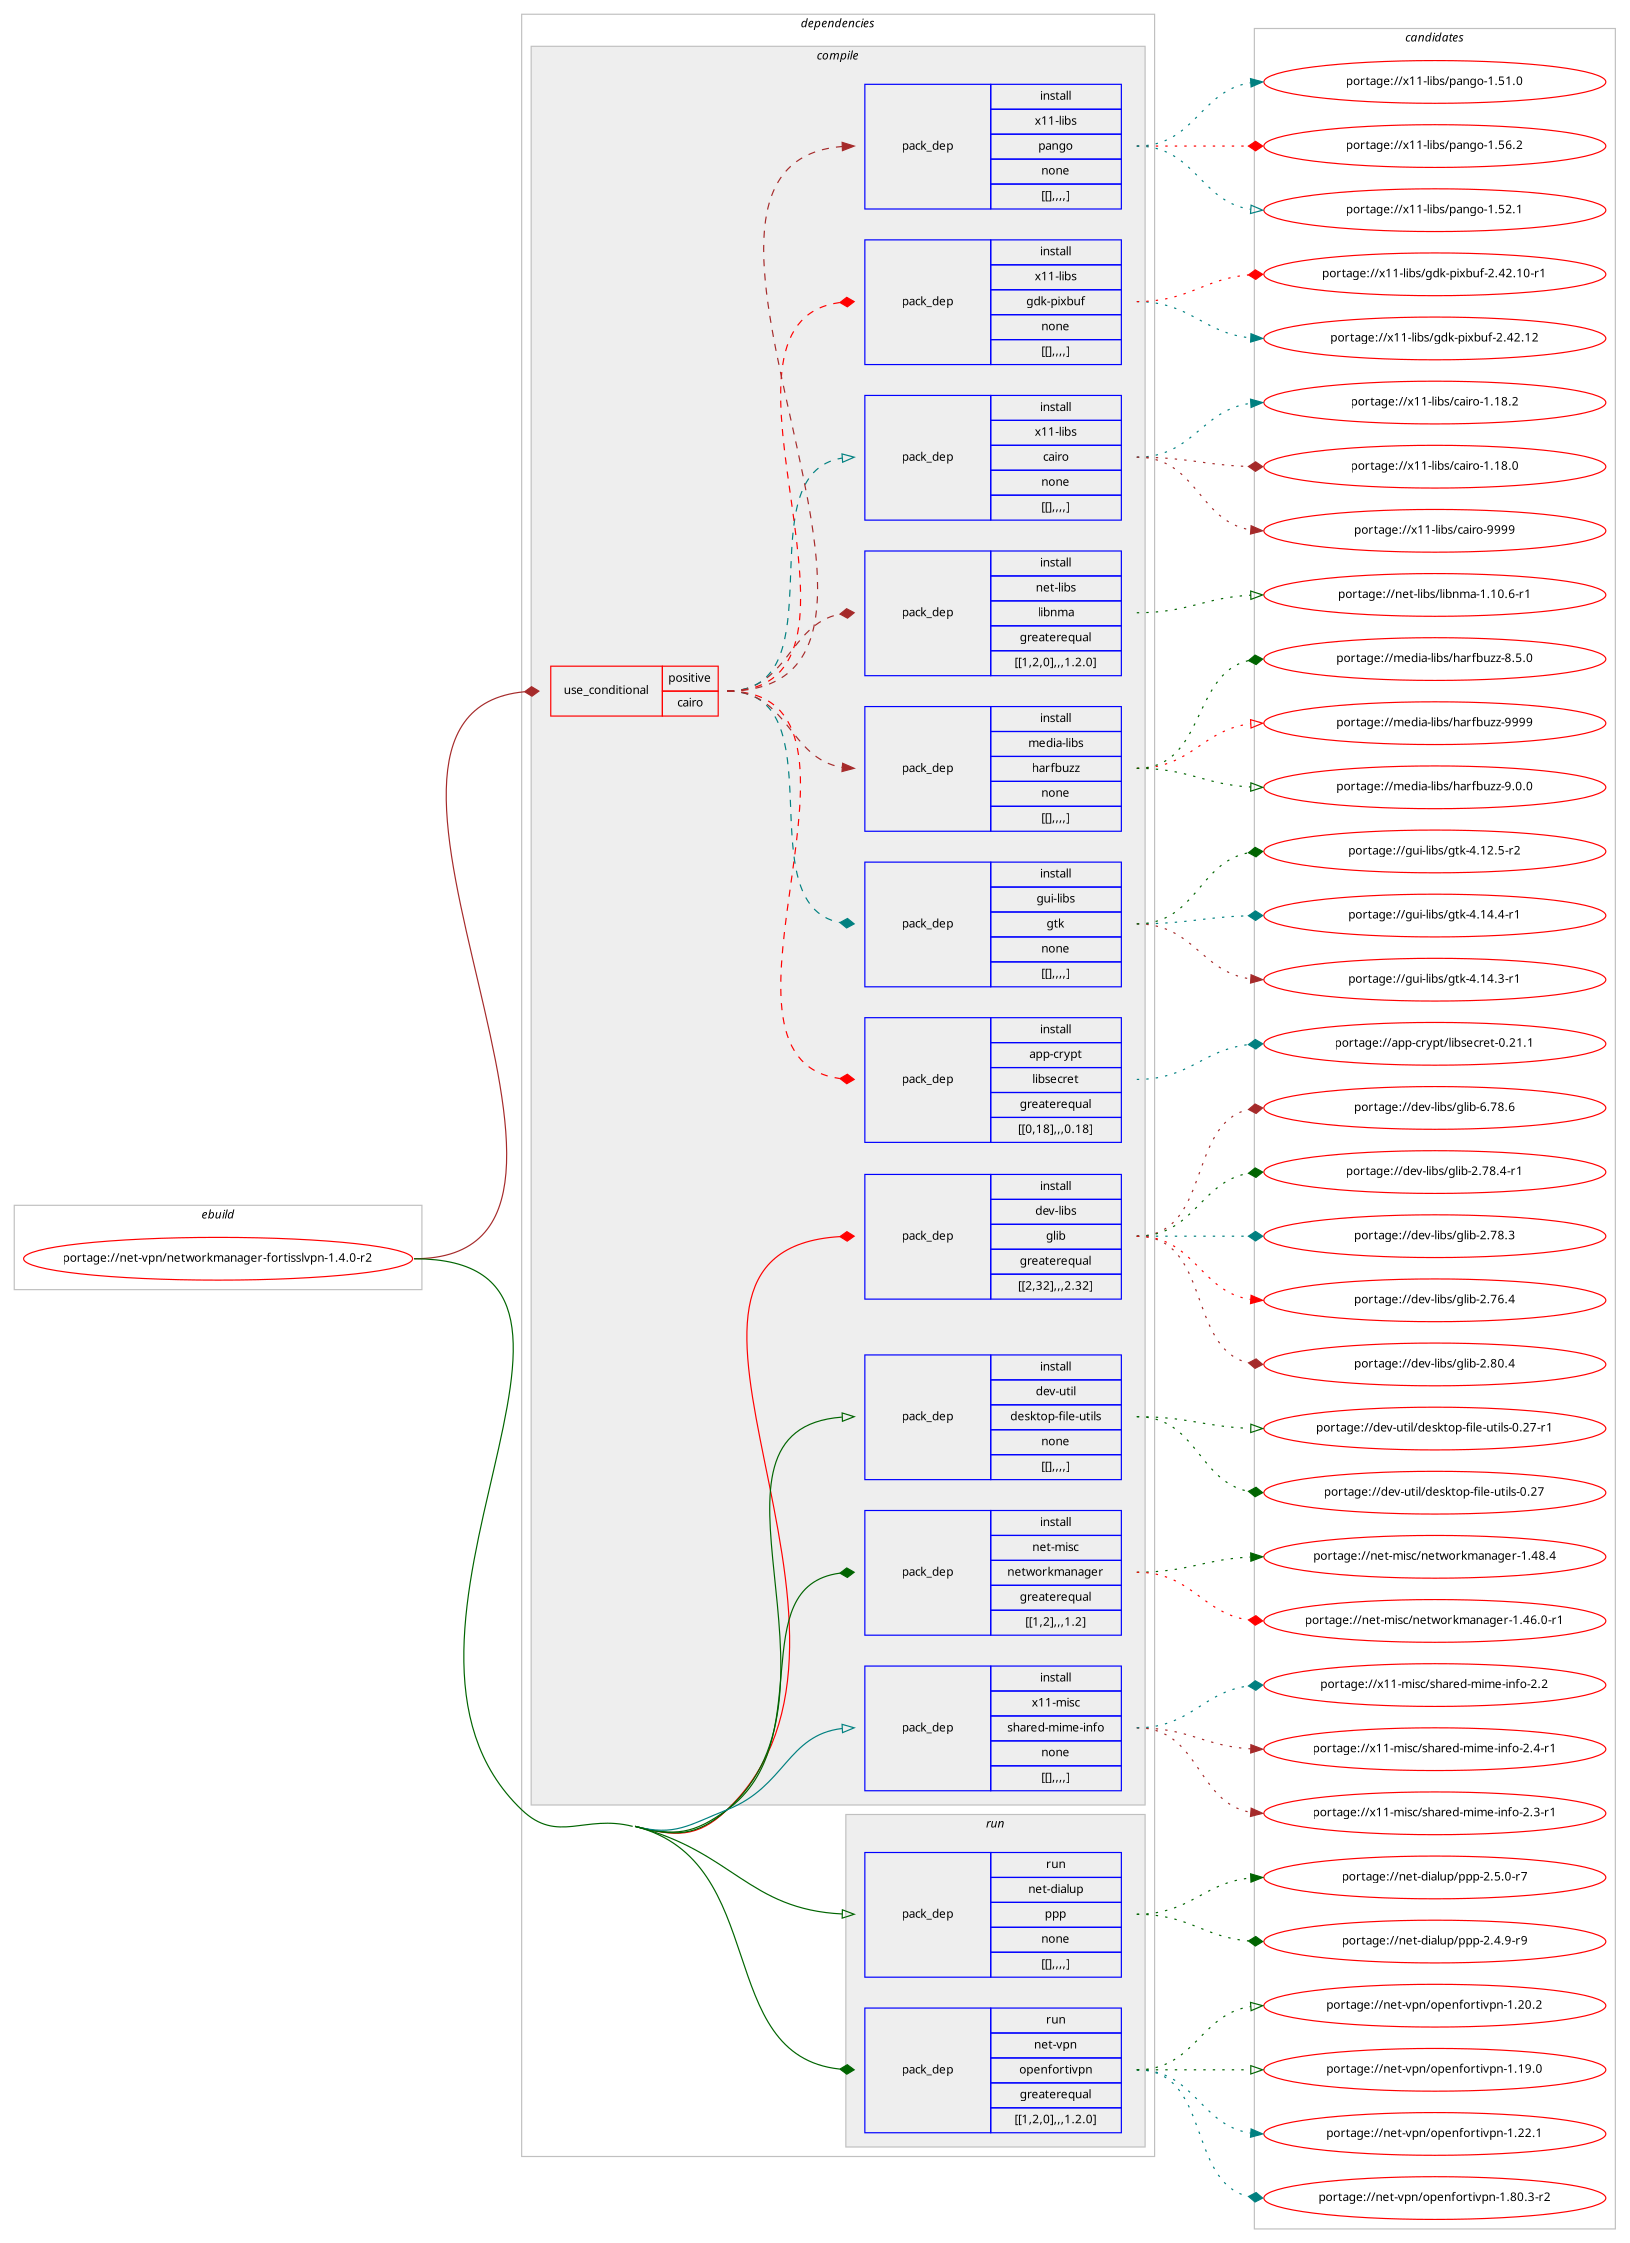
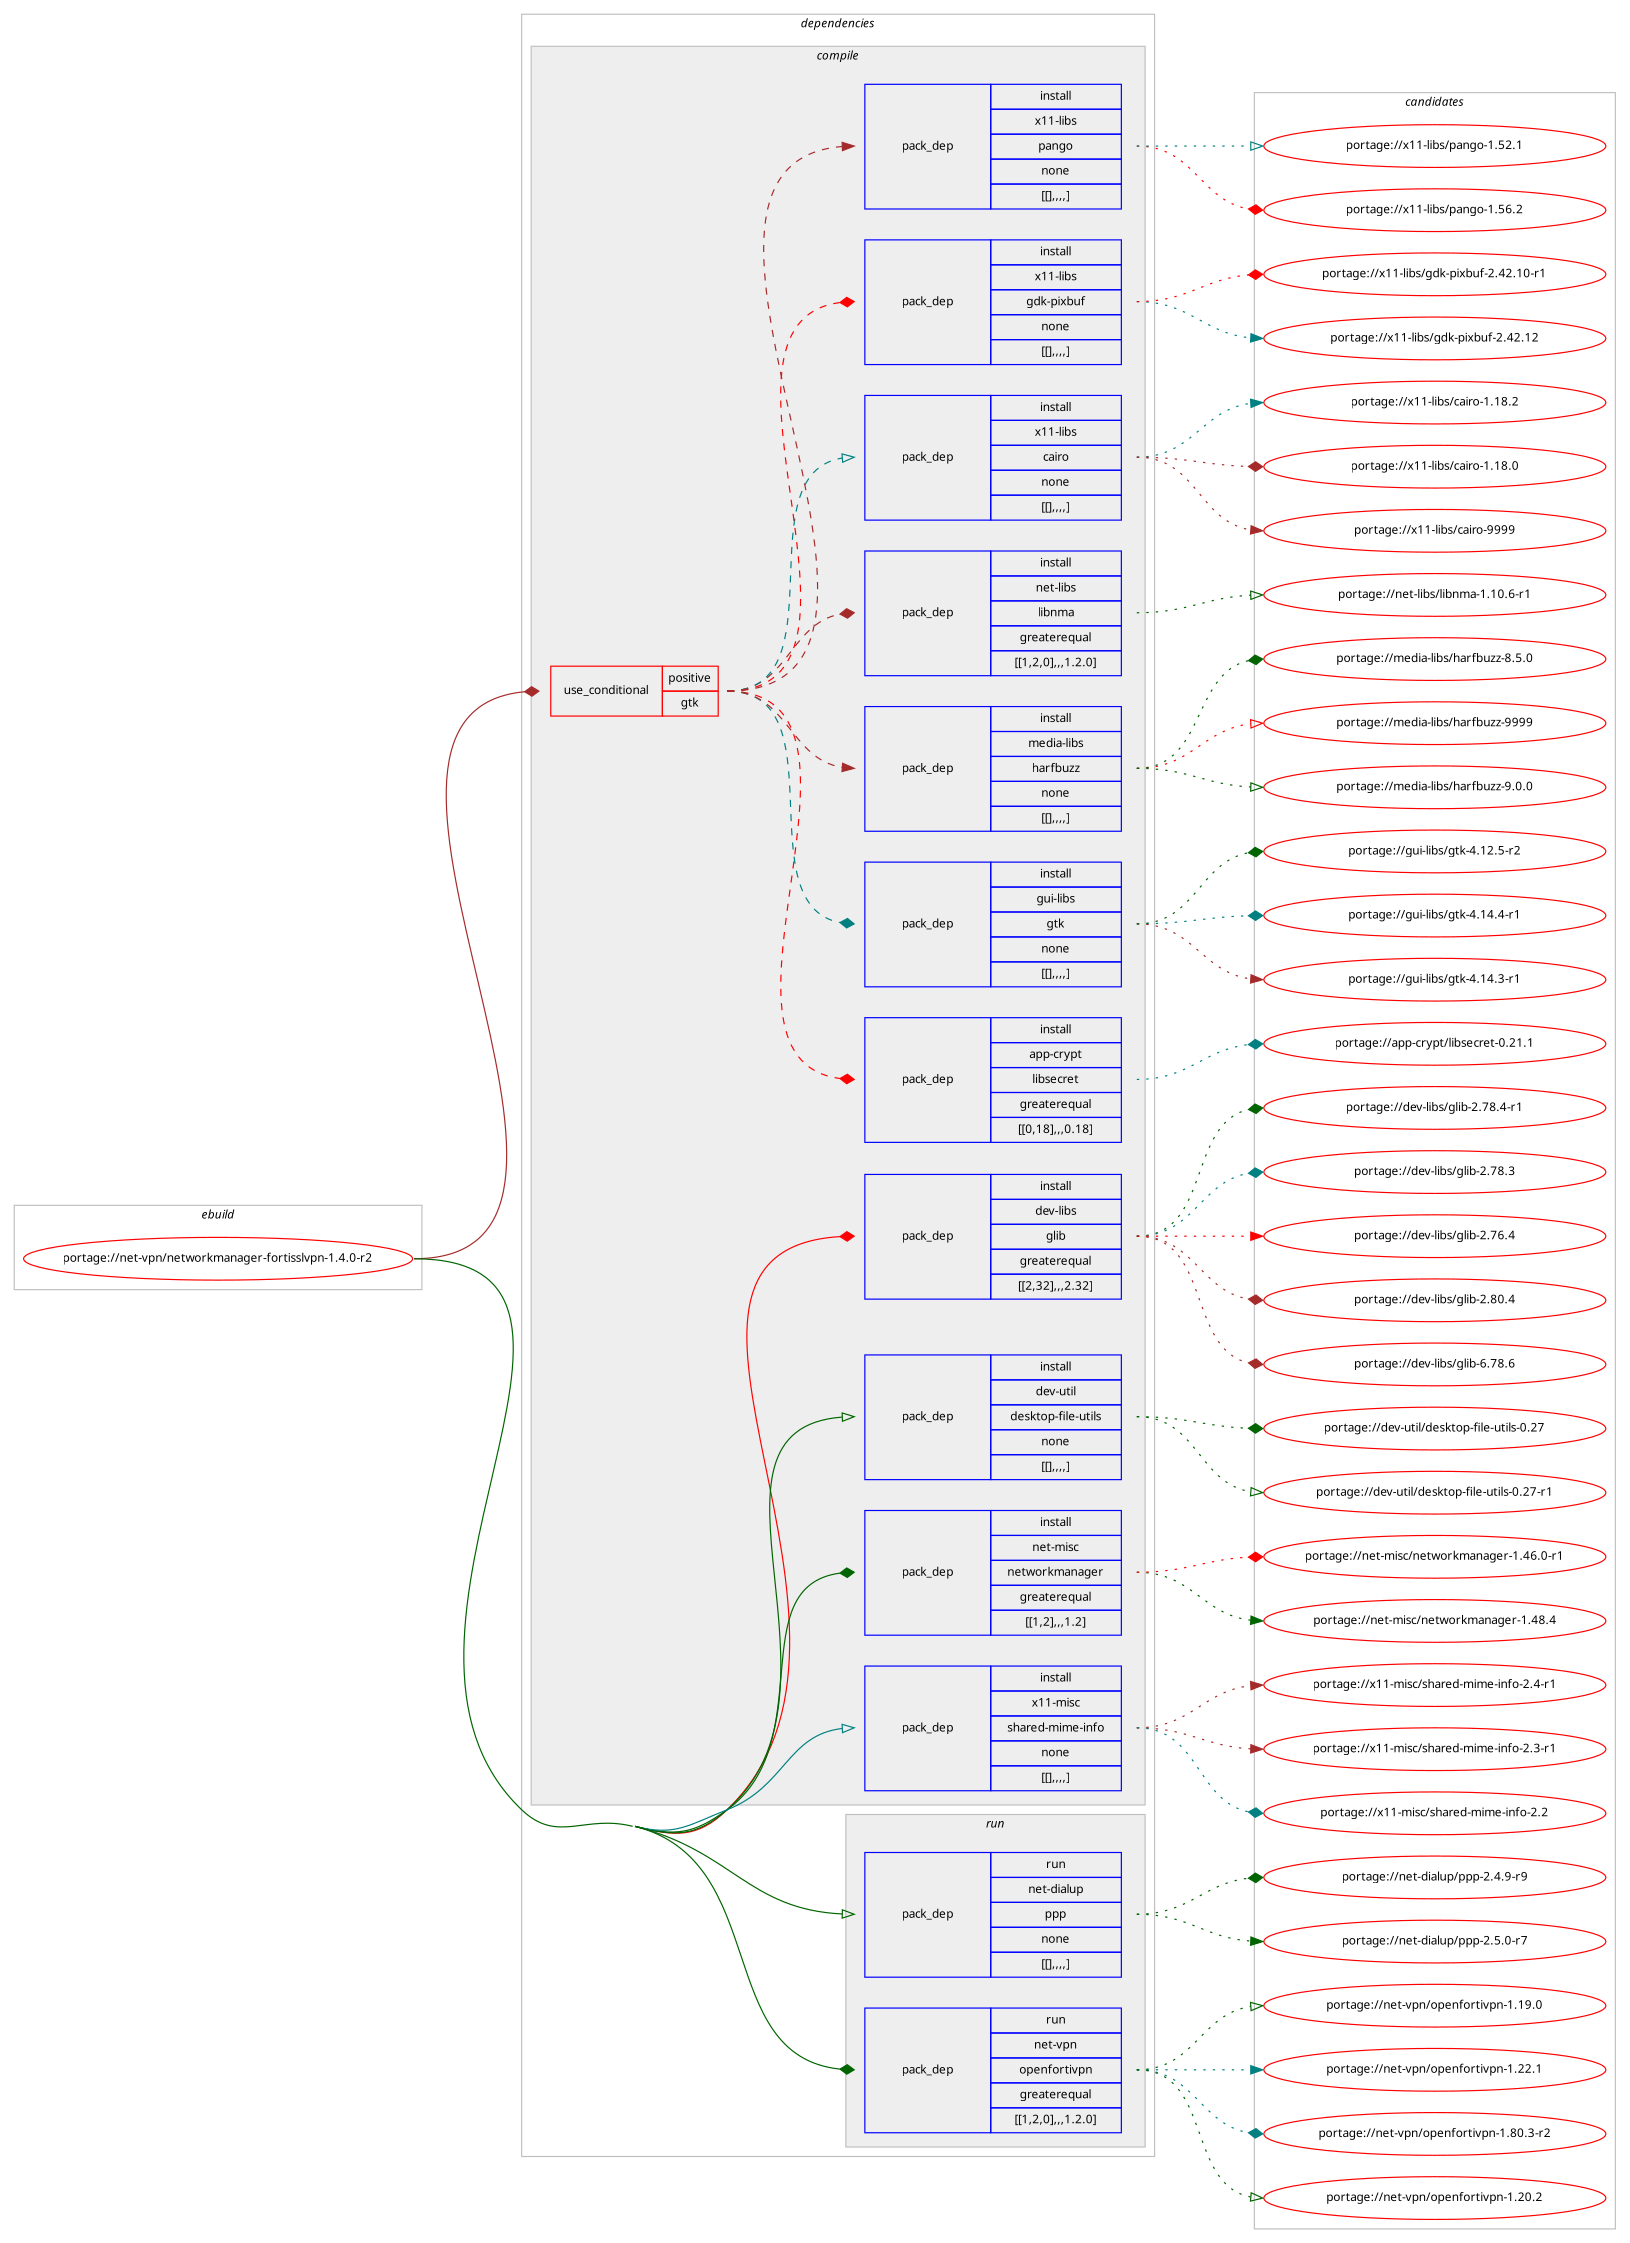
(1435, 82) -> none
(690, 703) -> (690, 703)
